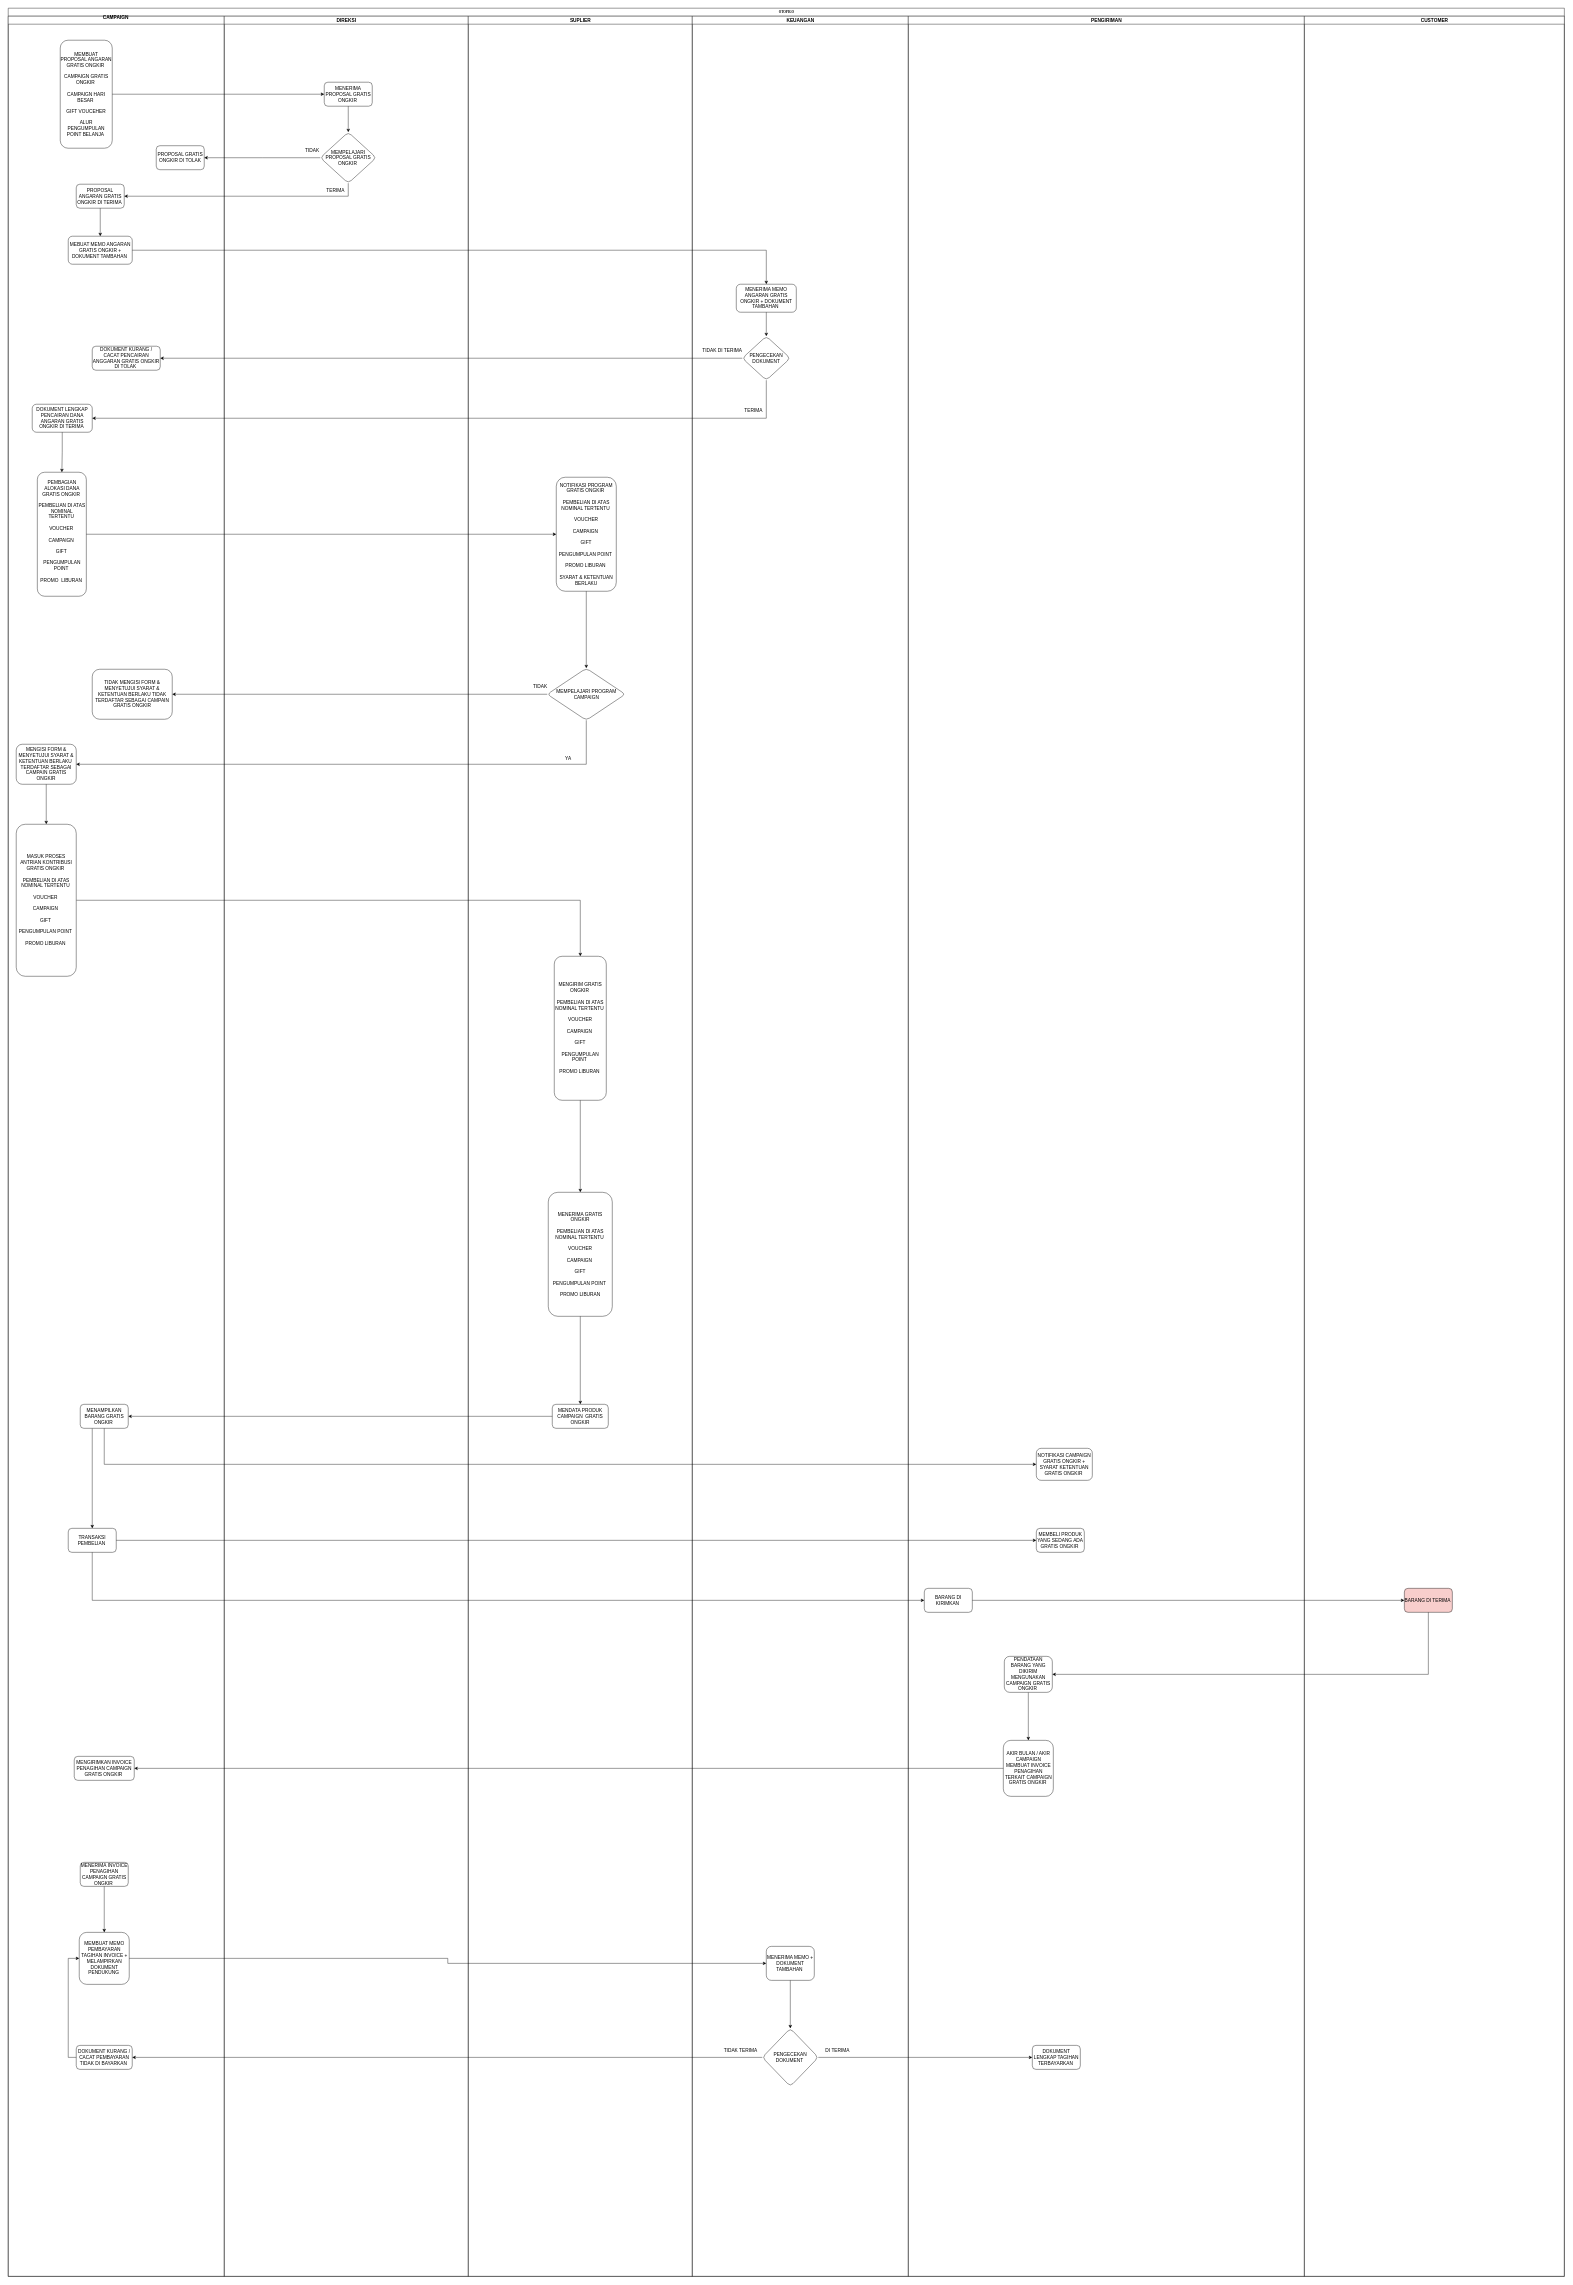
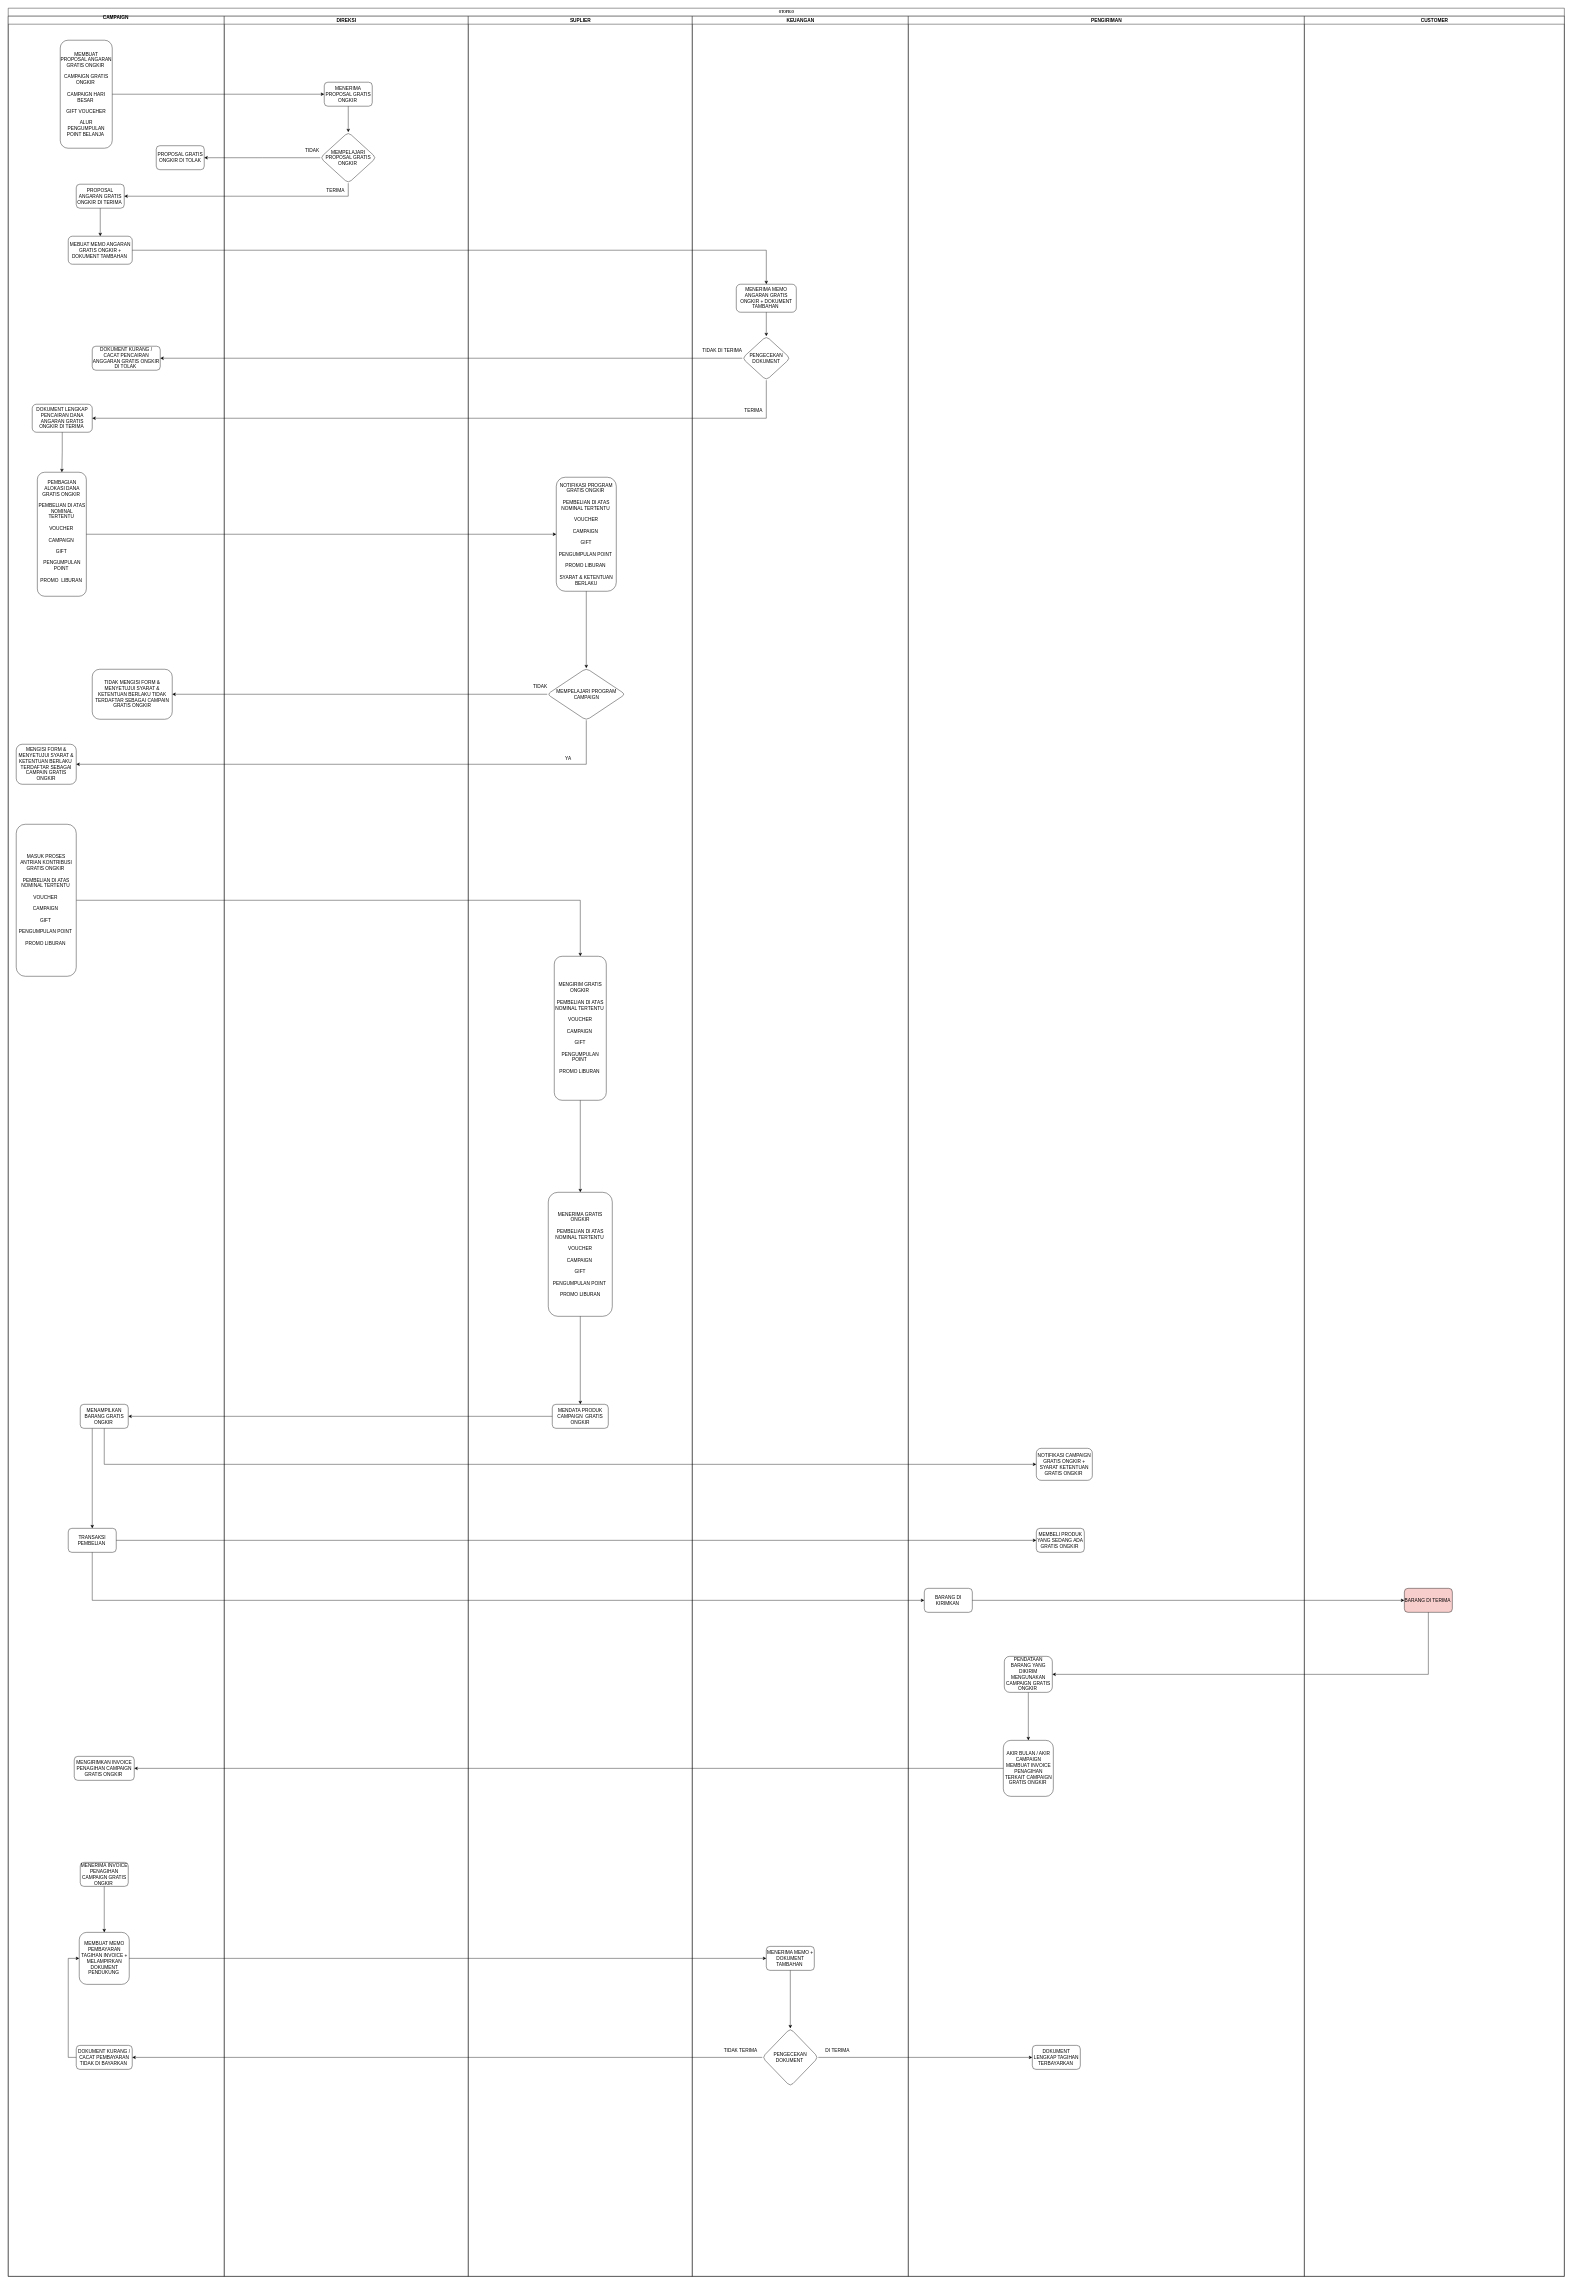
(46, 820) -> none
(790, 1963) -> (790, 1958)
